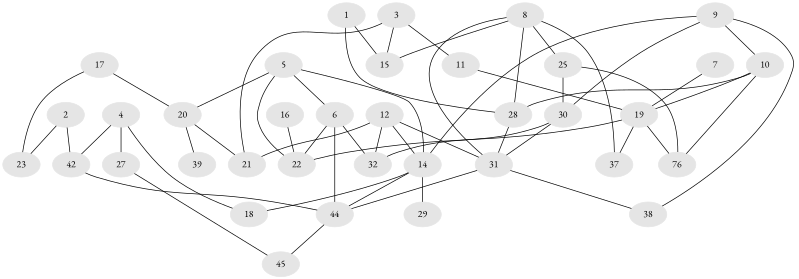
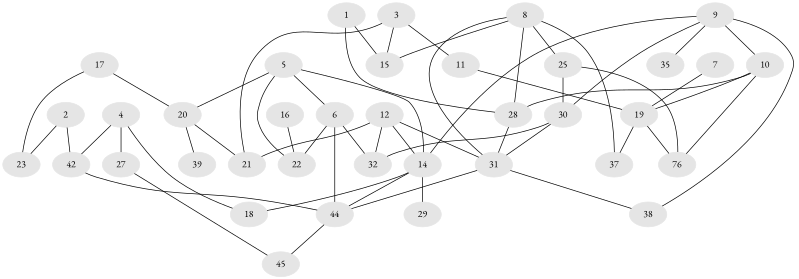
none -> (665, 65)
(398, 145) -> none
